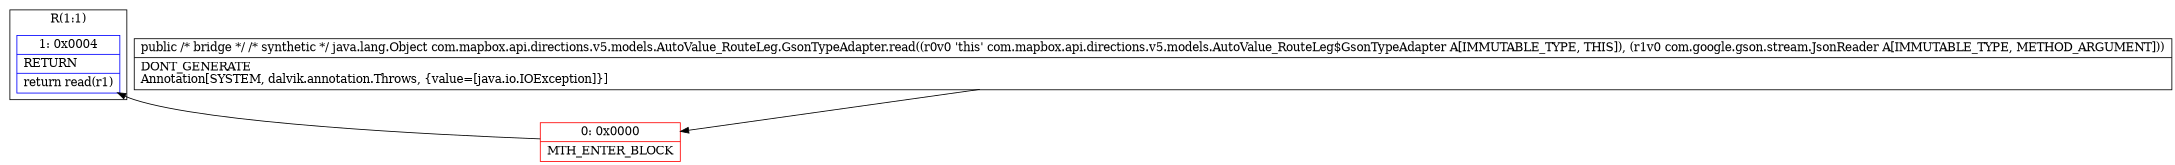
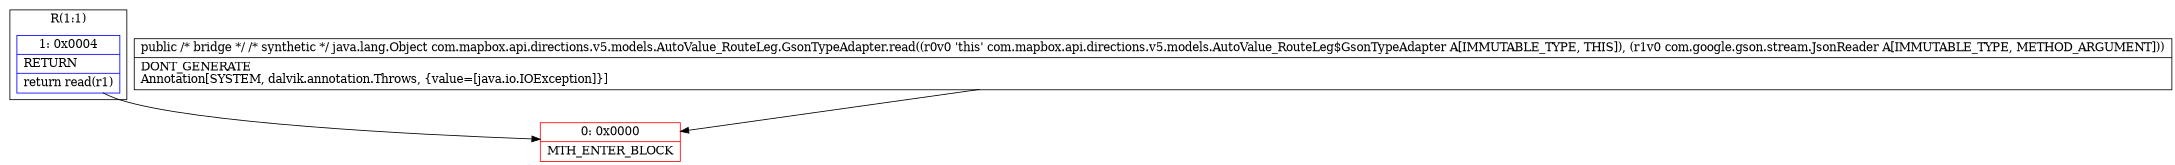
(331, 127) -> (316, 127)
